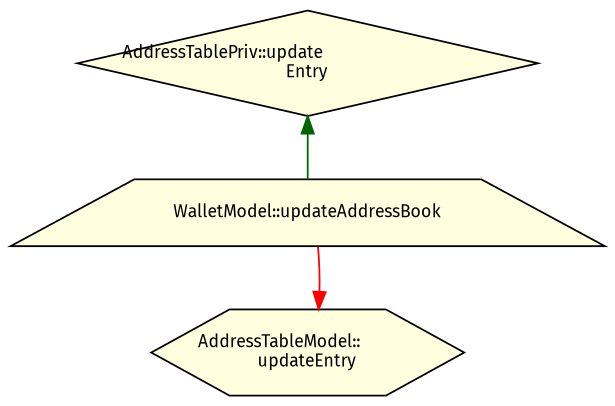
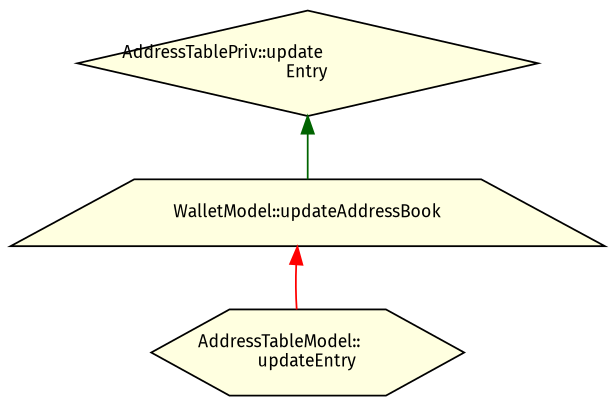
(319, 269) -> (296, 287)
